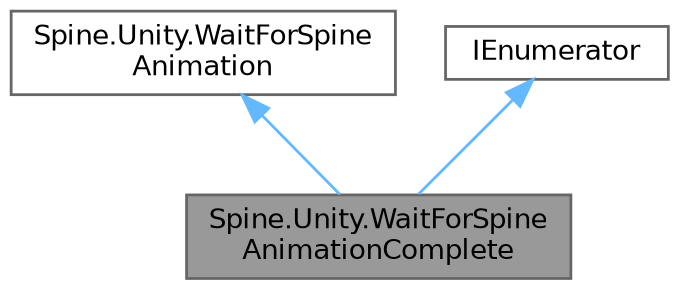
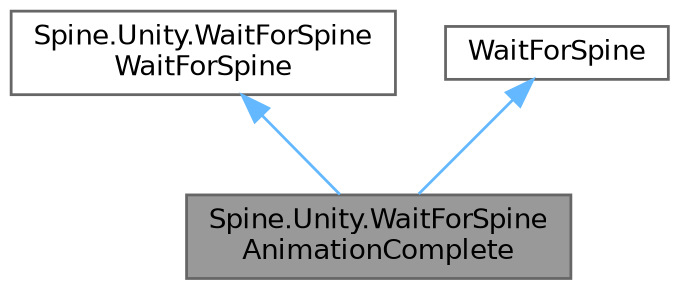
(203, 53) -> (203, 53)
(557, 53) -> (557, 53)
